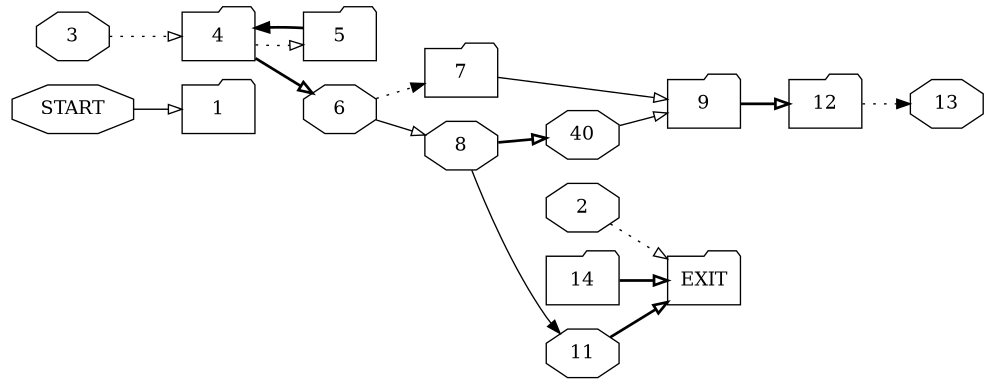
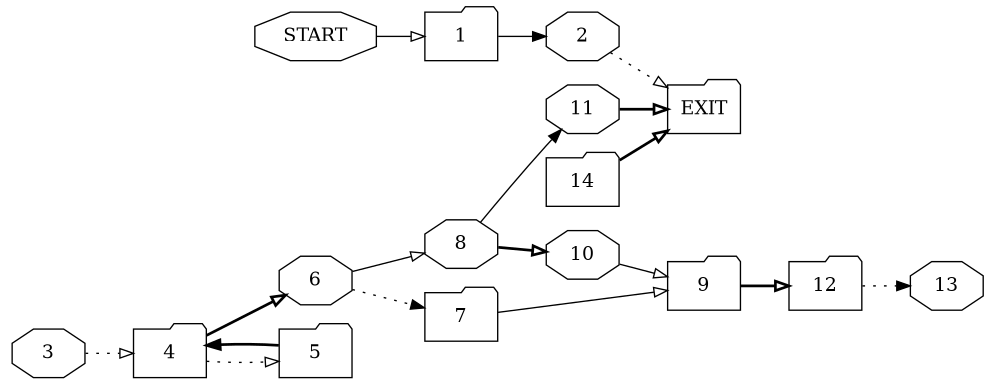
none -> (515, 36)
(583, 135) -> (583, 255)
